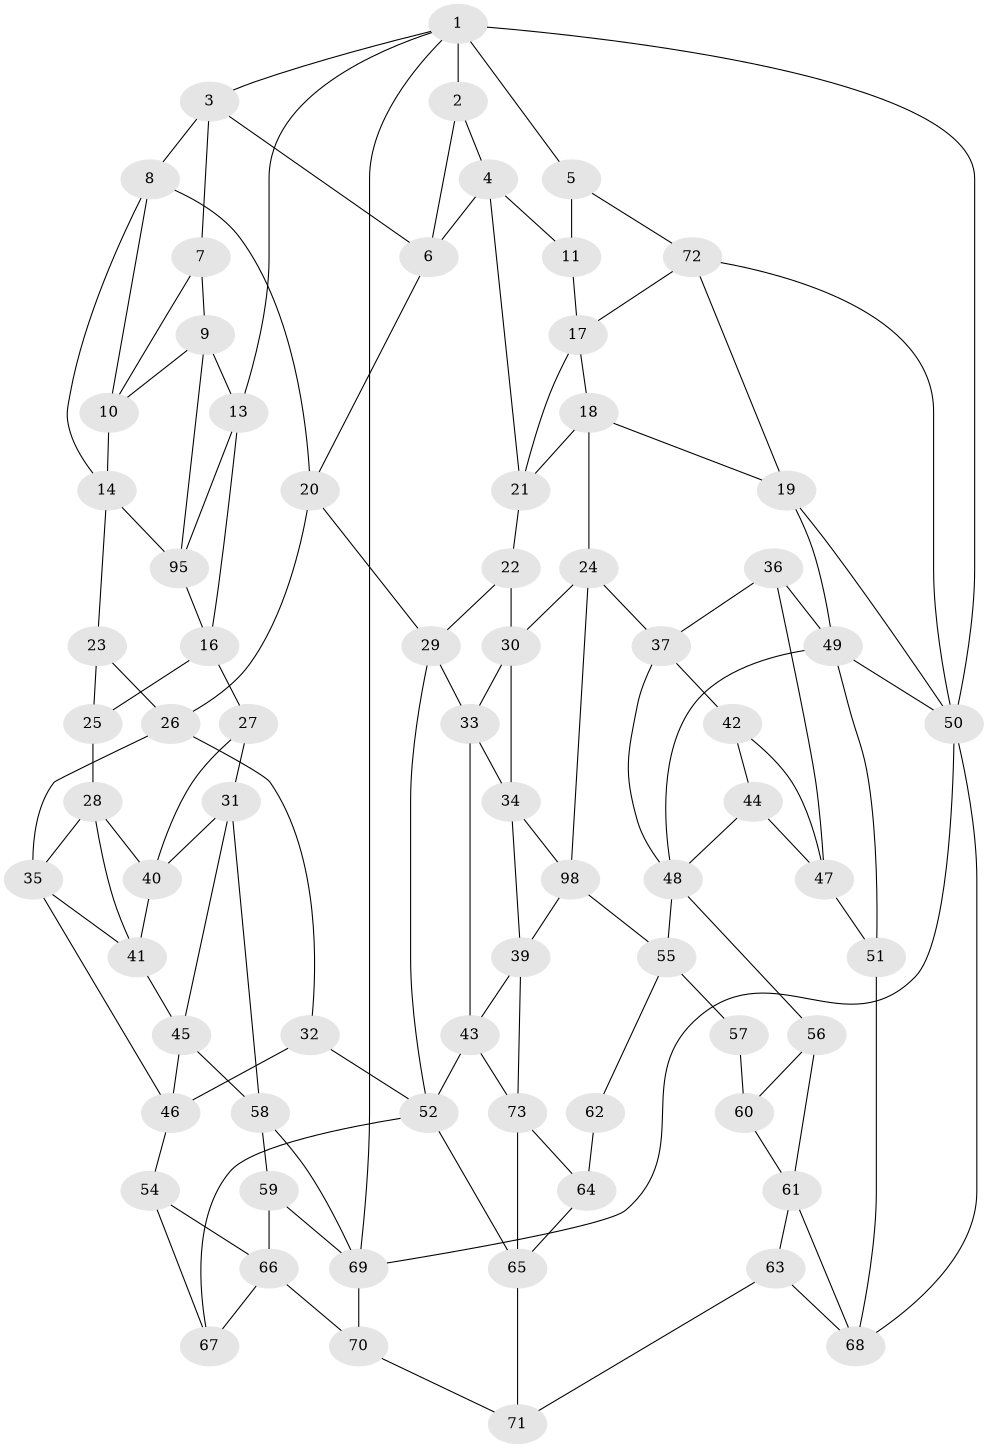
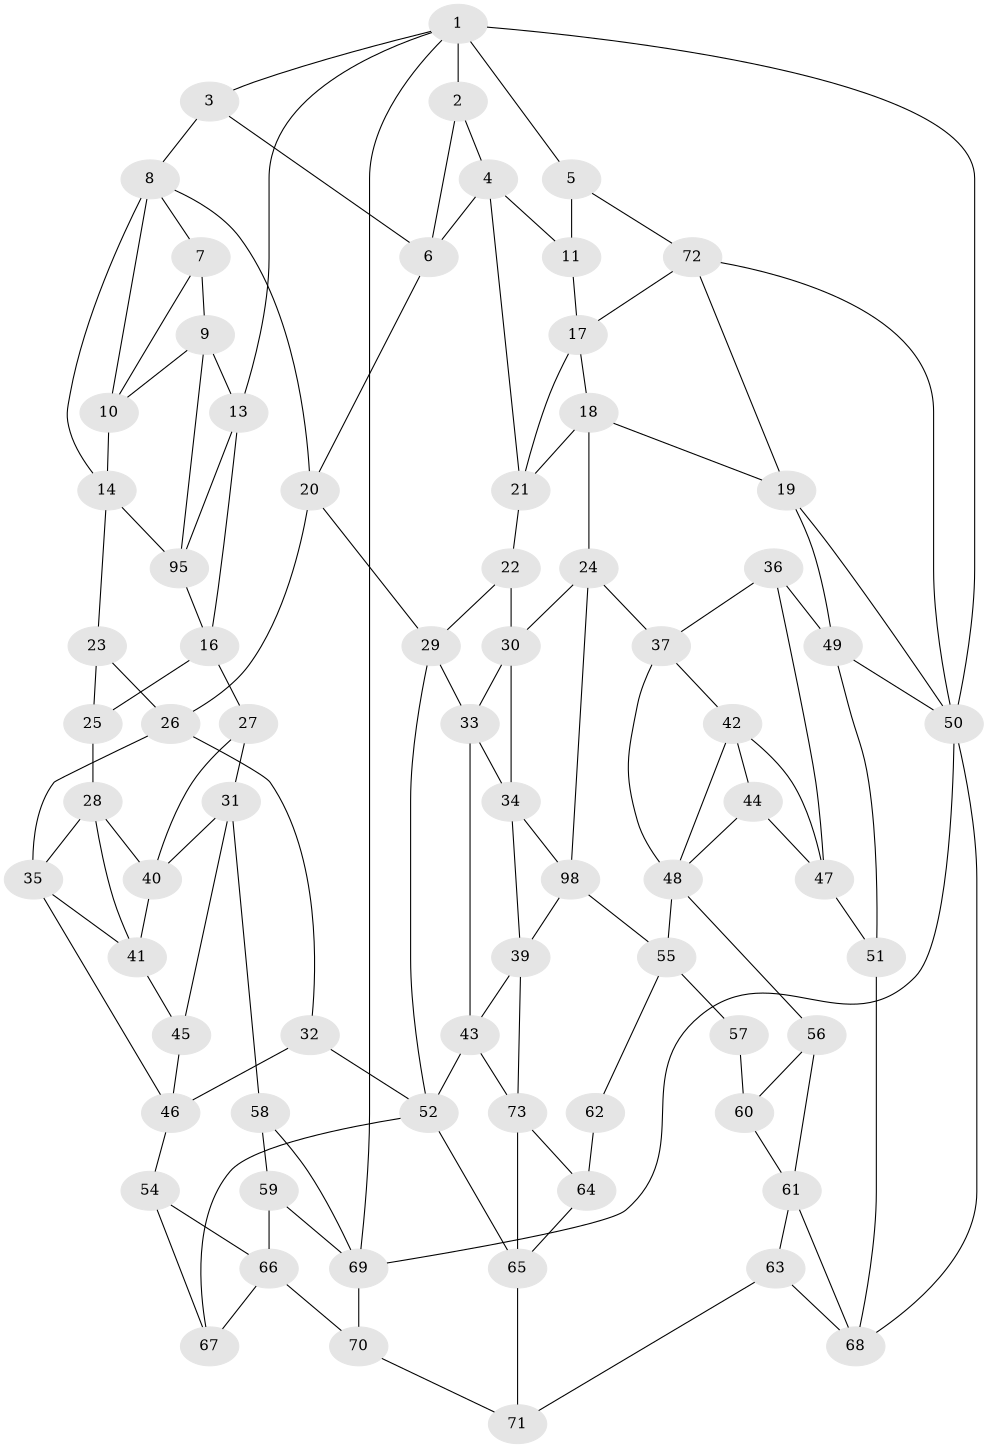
(205, 179) -> (176, 218)
(685, 720) -> (703, 802)
(221, 1074) -> none
